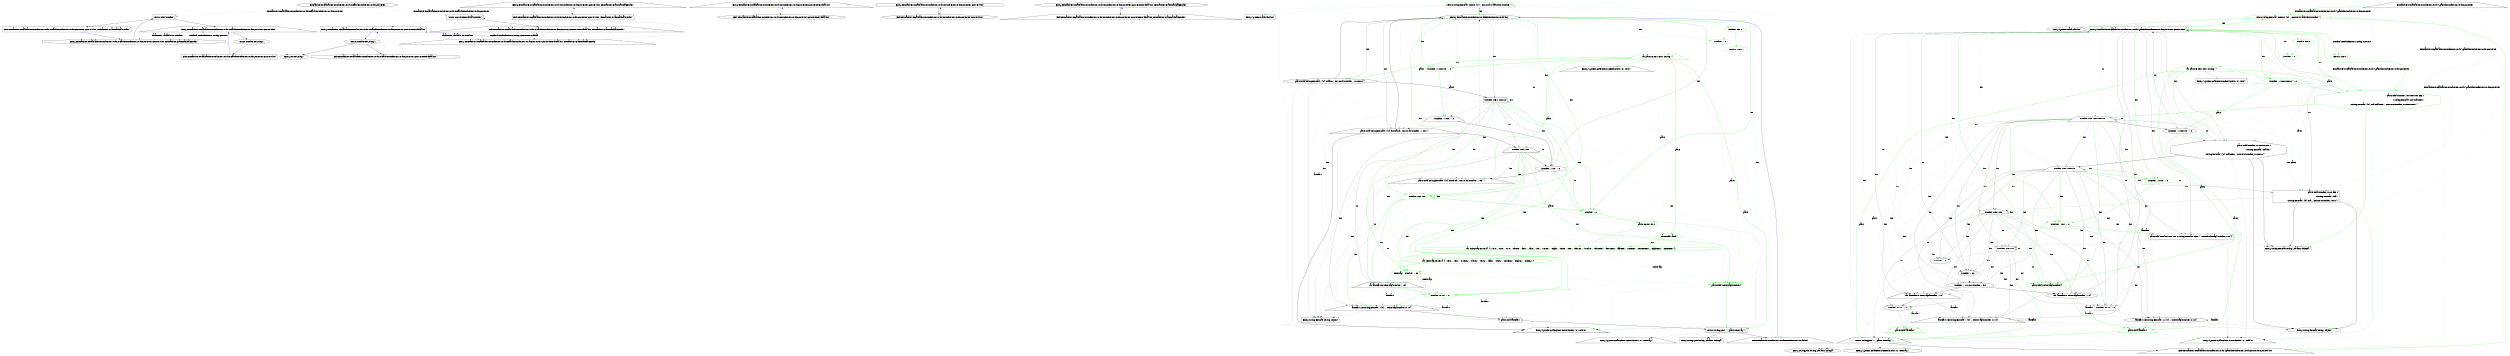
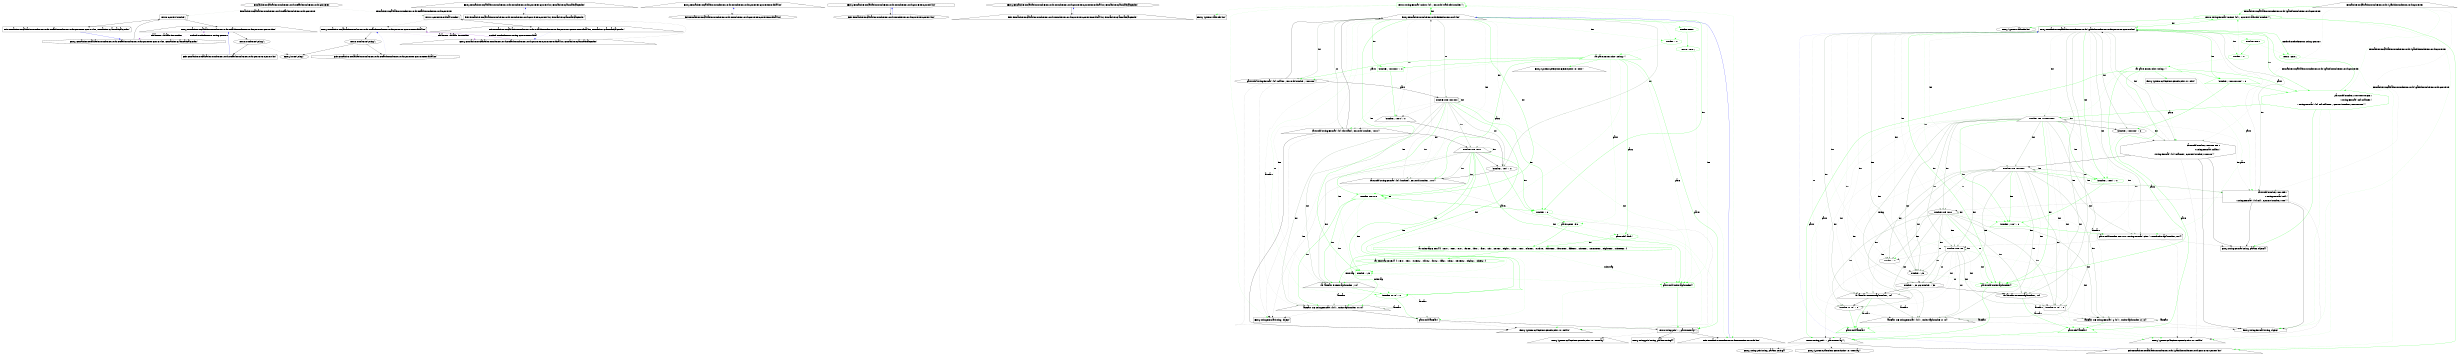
(164, 17) -> (173, 17)
(1479, 17) -> (1431, 17)
(1930, 212) -> (1881, 212)
